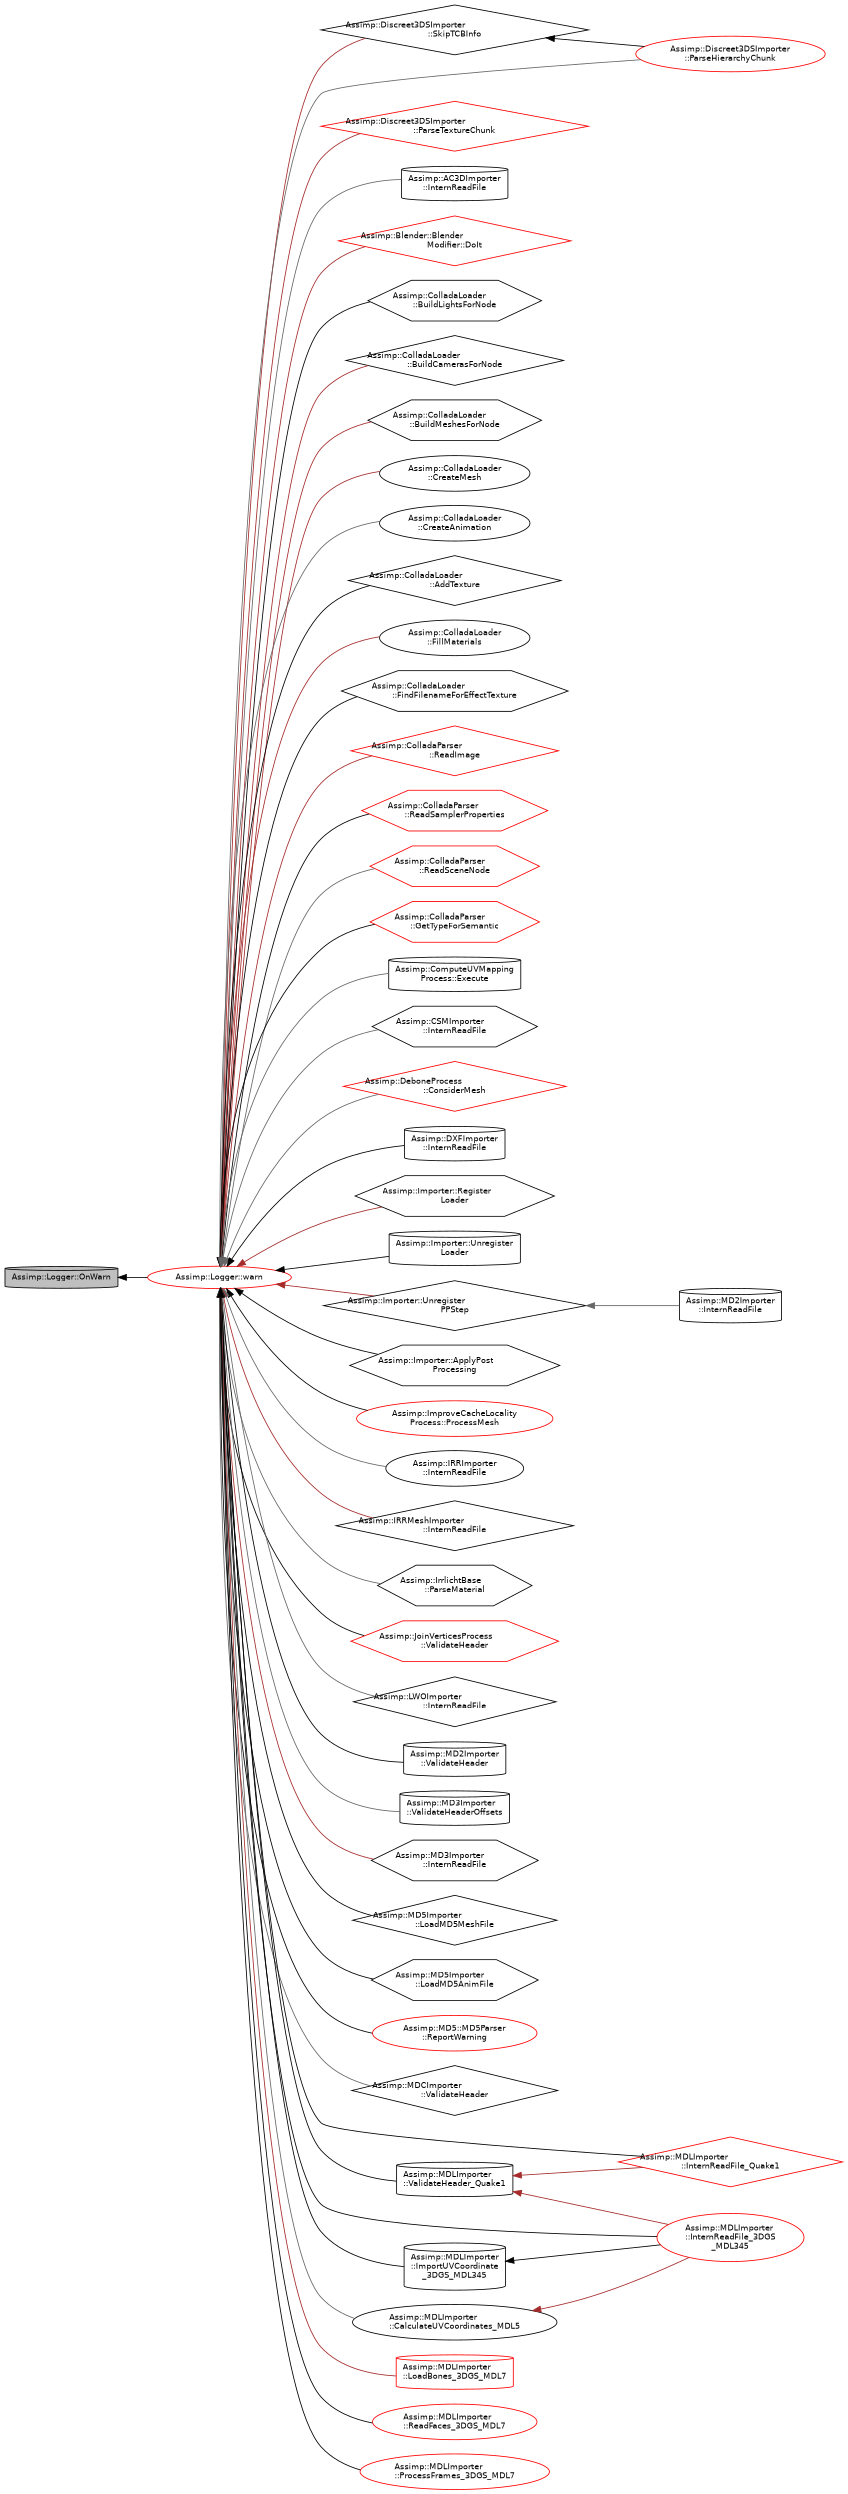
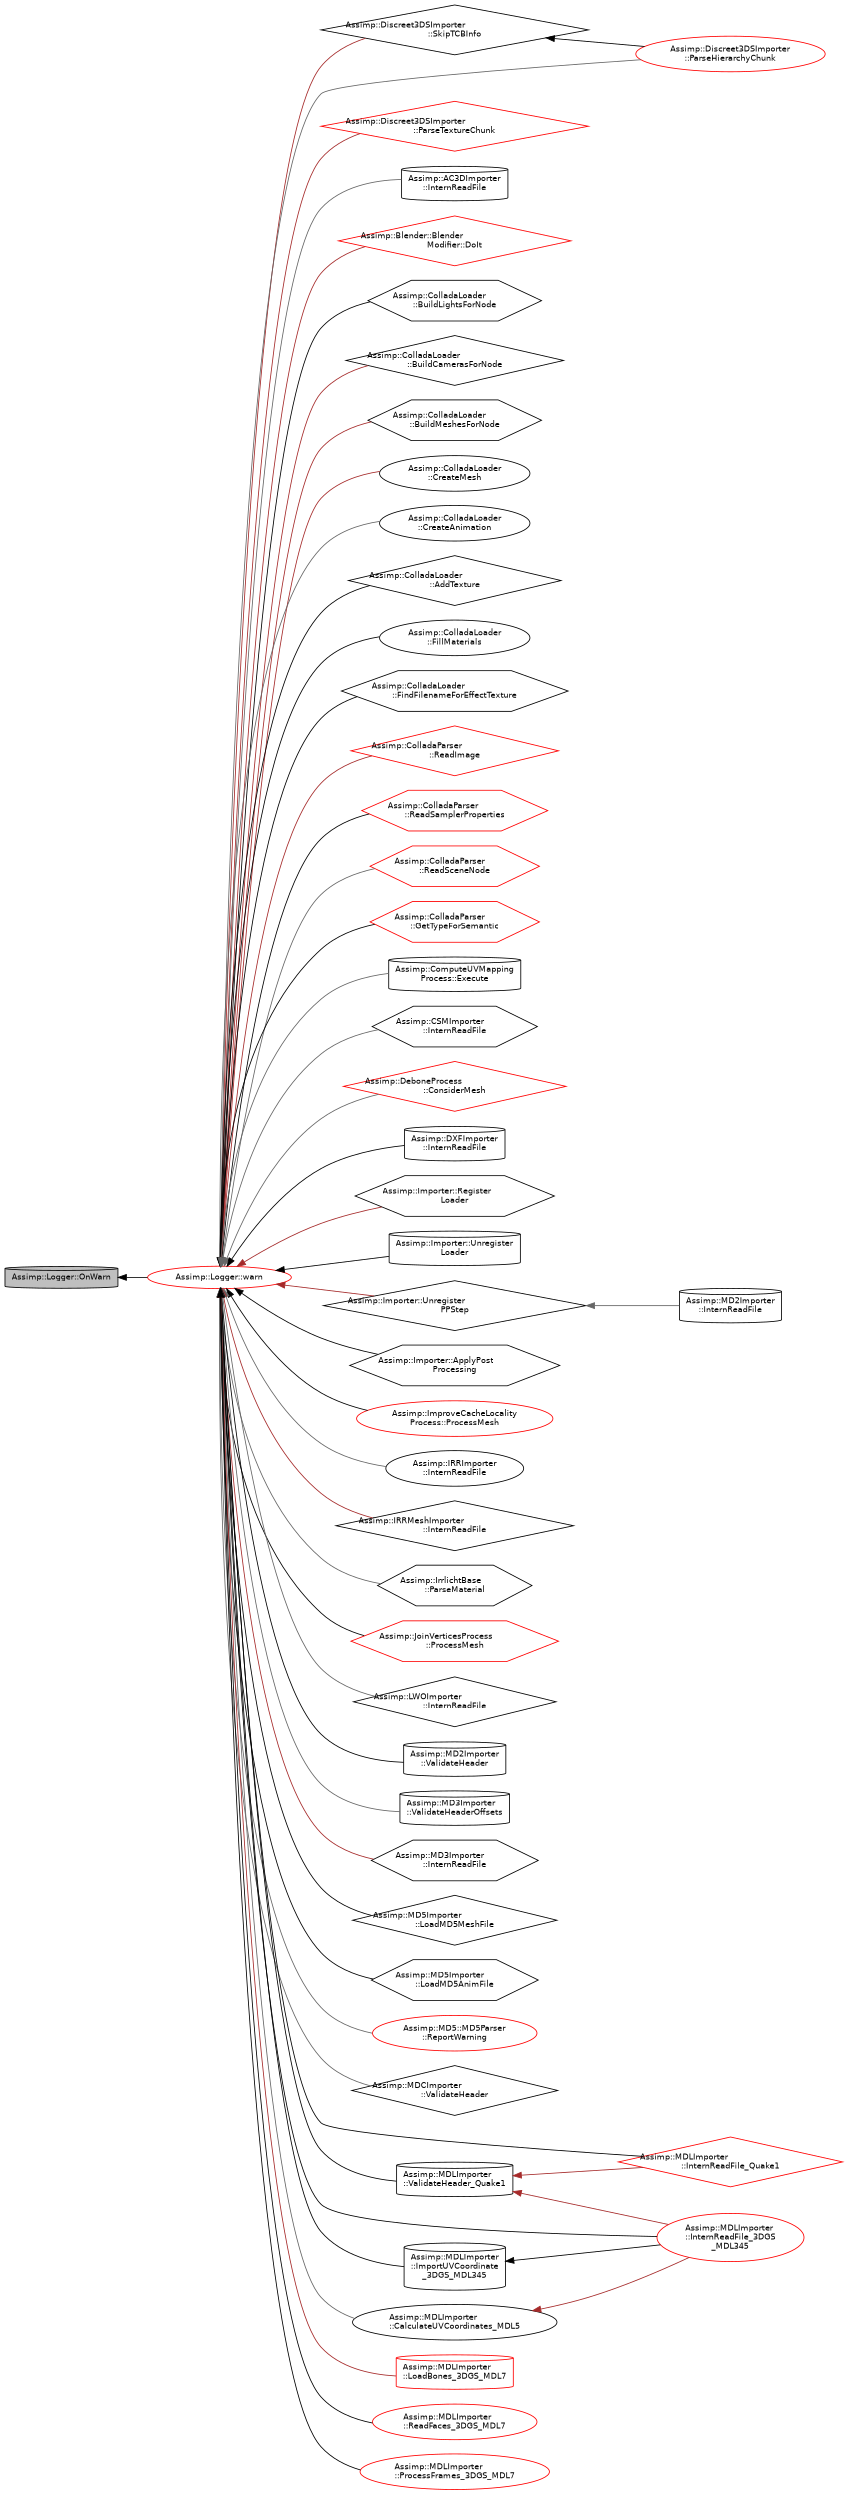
(265, 805) -> (265, 805)
(455, 1641) -> (455, 1641)
(236, 1688) -> (236, 1688)
